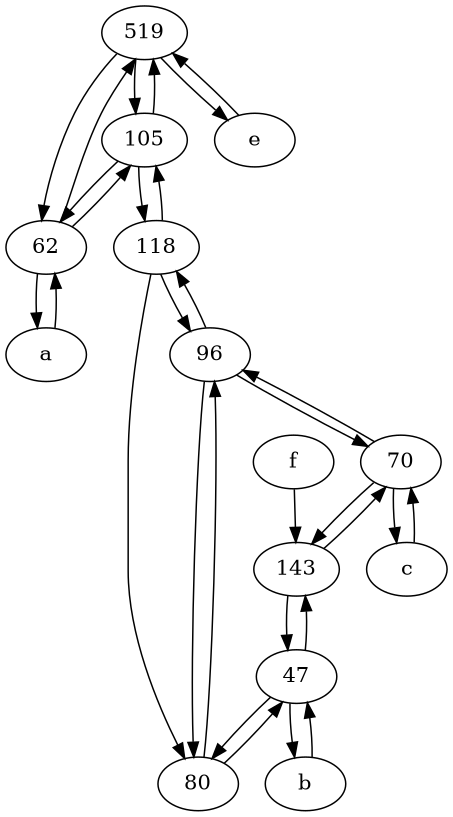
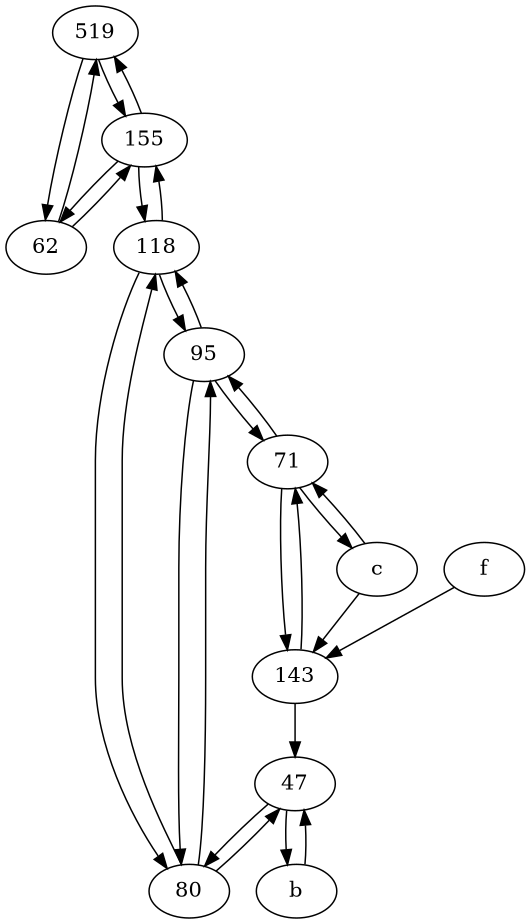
(145, 140) -> (145, 140)
(255, 140) -> none
(46, 355) -> none
(210, 355) -> (204, 355)
(401, 462) -> (288, 462)
none -> (122, 581)
(307, 631) -> (341, 617)
